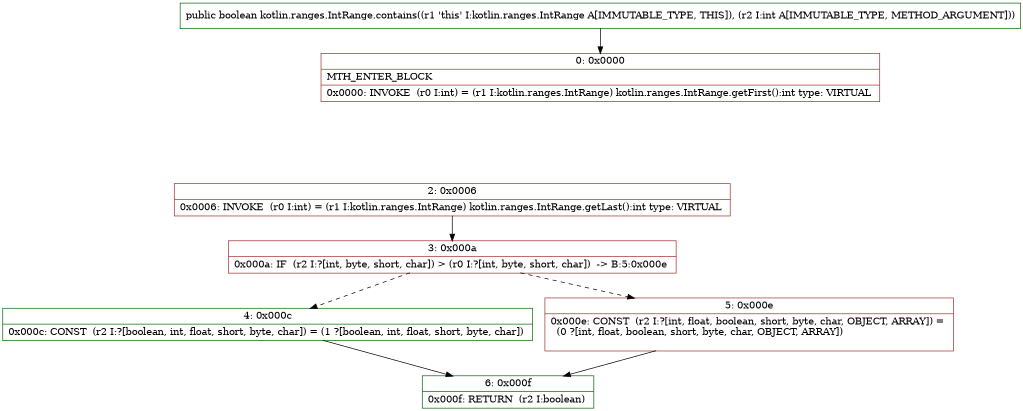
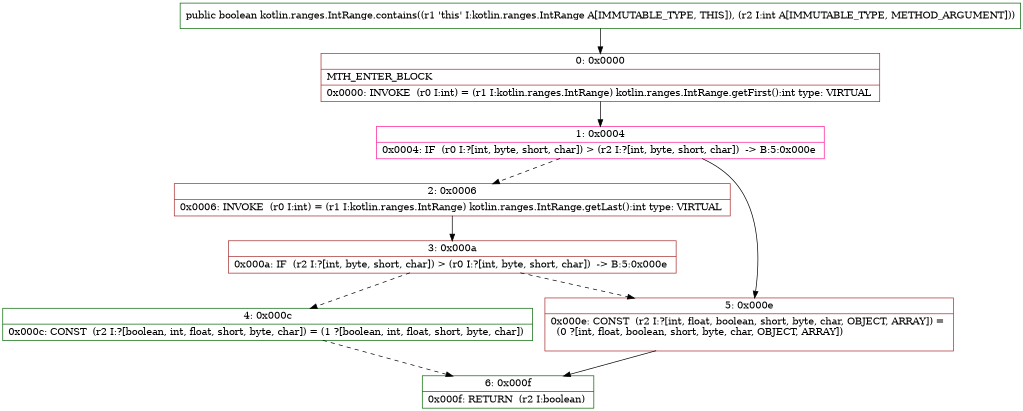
none -> (600, 143)
(384, 357) -> (384, 357)
